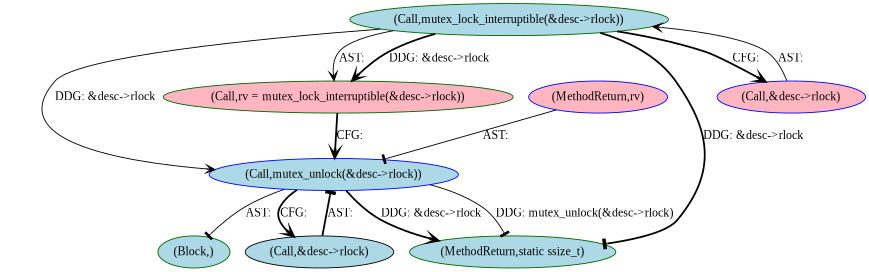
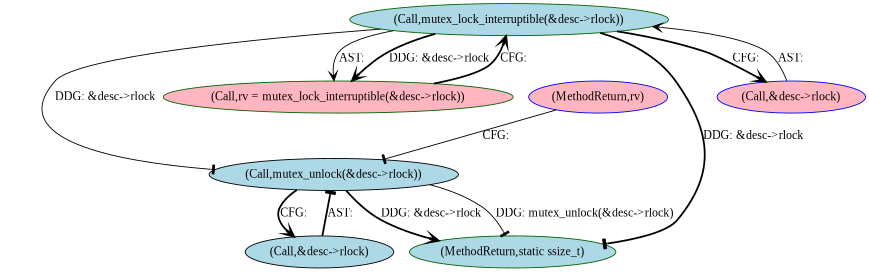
(107, 62) -> (107, 62)
(336, 131) -> (474, 73)
(498, 136) -> (498, 136)
(334, 174) -> (334, 174)
(194, 252) -> none
